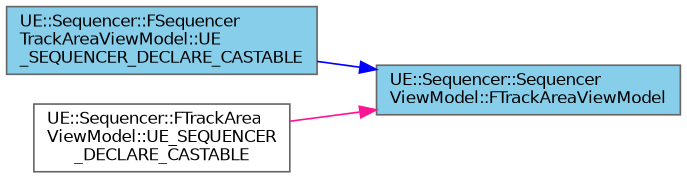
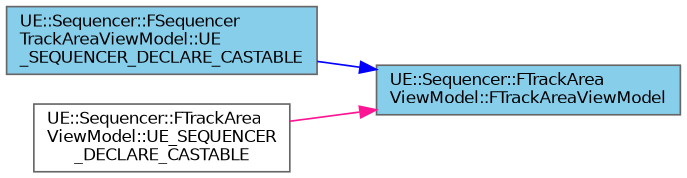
(528, 90) -> (528, 90)
